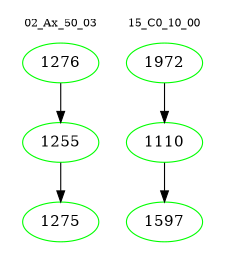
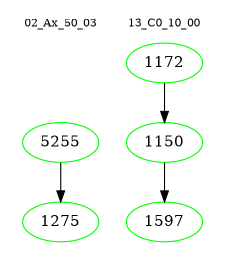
(165, 24) -> (165, 24)
(61, 63) -> none
(165, 63) -> (165, 63)
(61, 142) -> (61, 142)
(165, 142) -> (165, 142)
